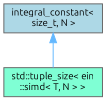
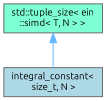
(53, 55) -> (53, 55)
